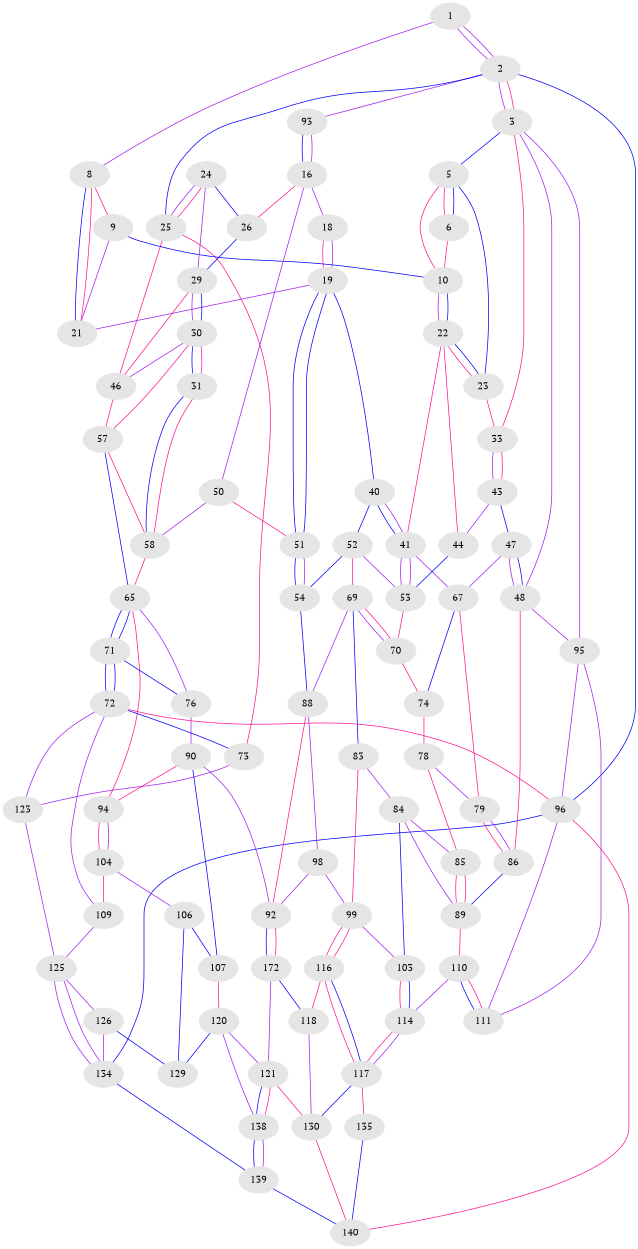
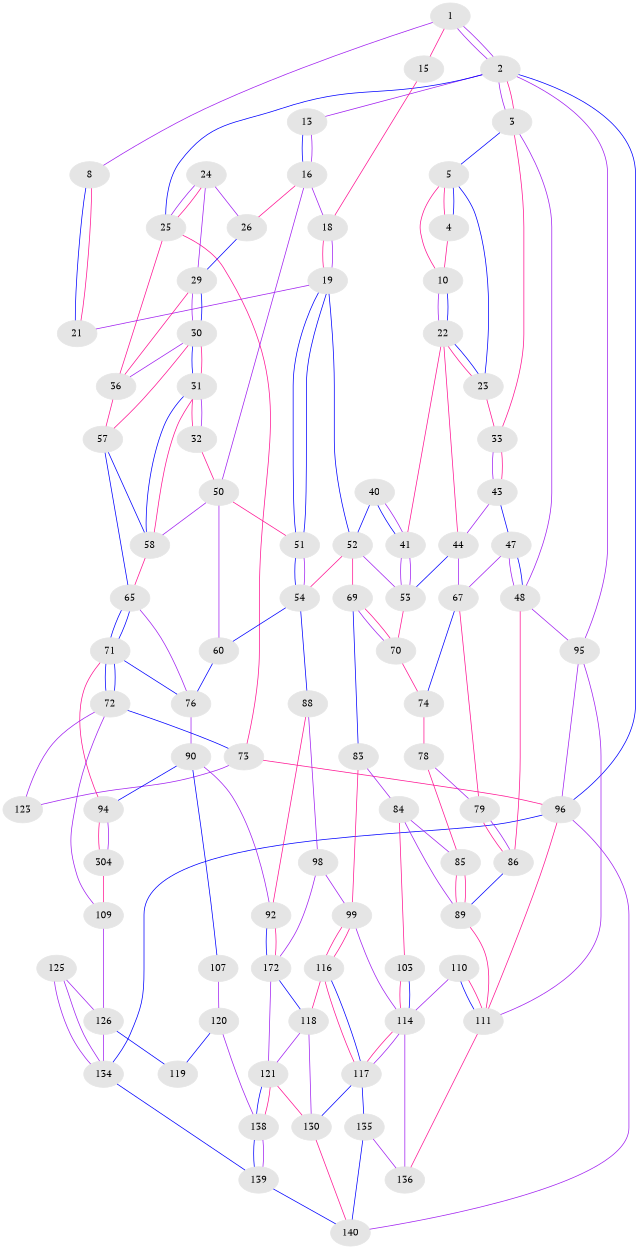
none -> (424, 69)
(307, 122) -> (307, 122)
(227, 201) -> (227, 201)
(113, 228) -> none
(449, 228) -> (449, 228)
(580, 376) -> (608, 338)
(360, 385) -> (334, 414)
(116, 386) -> (116, 386)
none -> (197, 439)
(126, 492) -> (126, 492)
(429, 568) -> (458, 572)
(326, 572) -> (326, 572)
none -> (219, 651)
(330, 651) -> none
(138, 706) -> (80, 729)
(346, 724) -> (403, 781)
(152, 781) -> (152, 781)
(104, 863) -> (104, 863)
(40, 889) -> none
(295, 889) -> (302, 918)
(402, 889) -> (402, 889)
(184, 915) -> none
(525, 916) -> (525, 916)
(80, 942) -> (104, 968)
(378, 942) -> (373, 970)
(460, 942) -> (488, 966)
(219, 995) -> (219, 995)
(244, 1048) -> (288, 1048)
(178, 1074) -> (178, 1074)
(363, 1101) -> (363, 1101)
(629, 1109) -> (629, 1109)
none -> (405, 1180)
